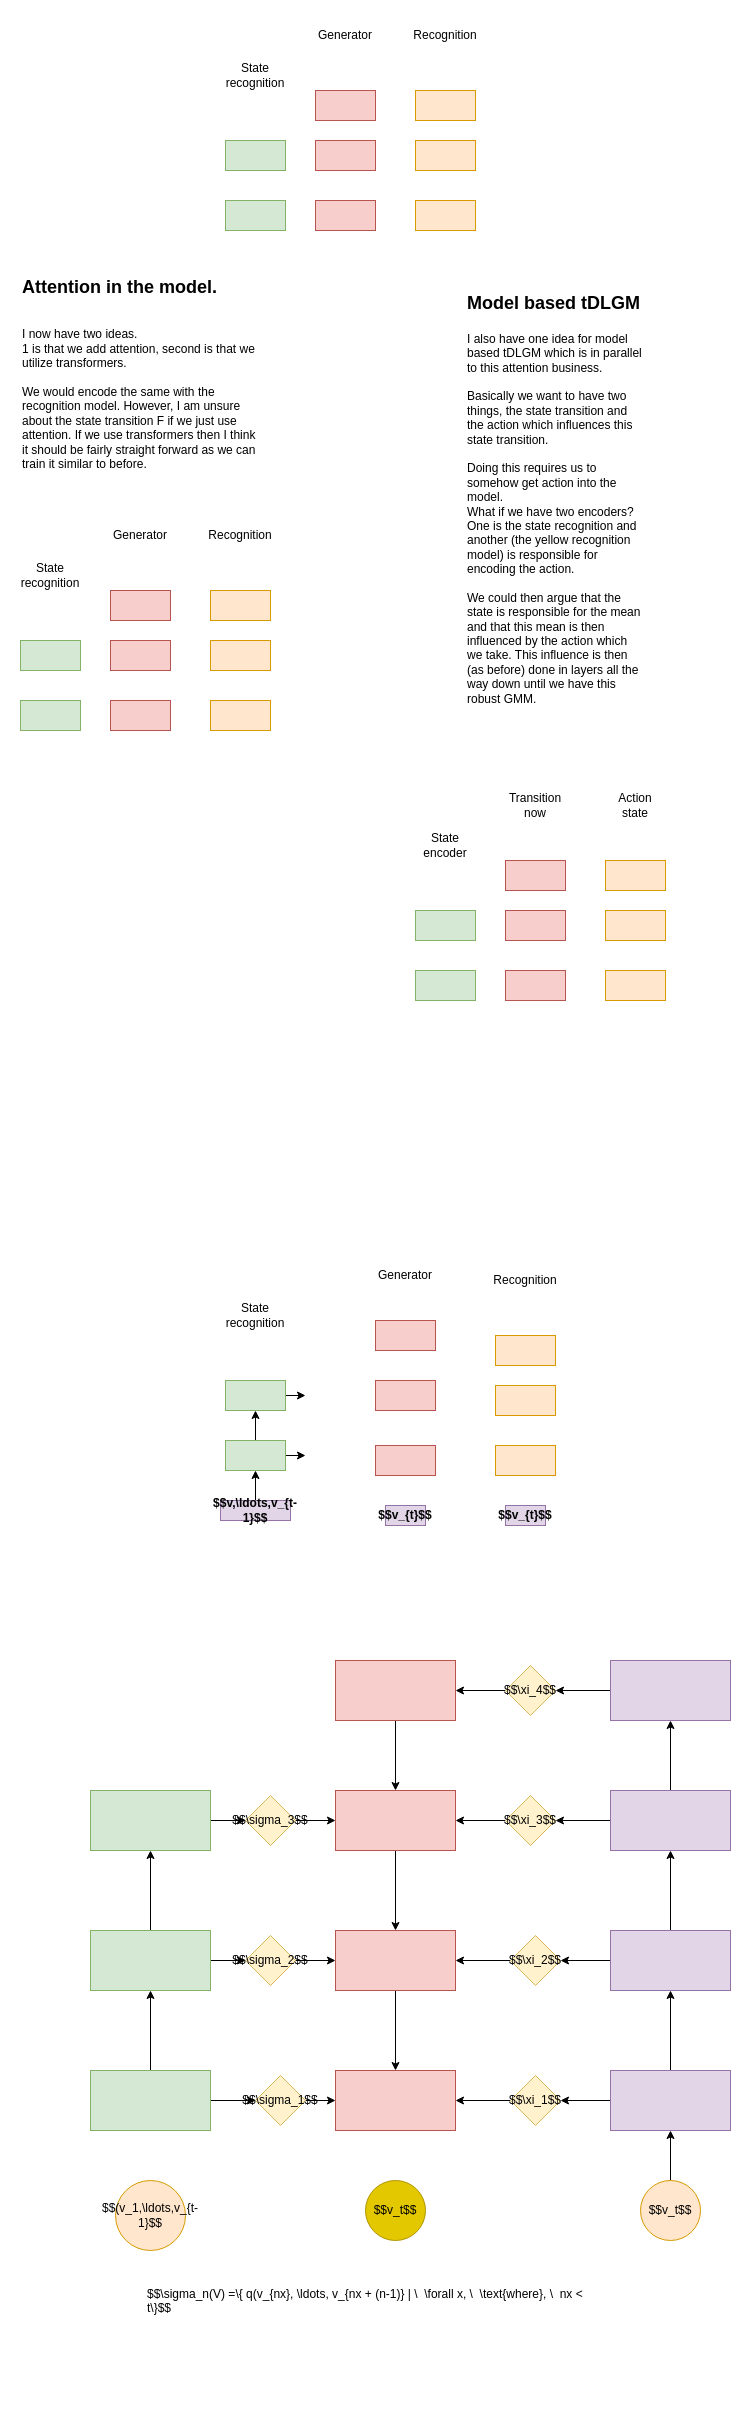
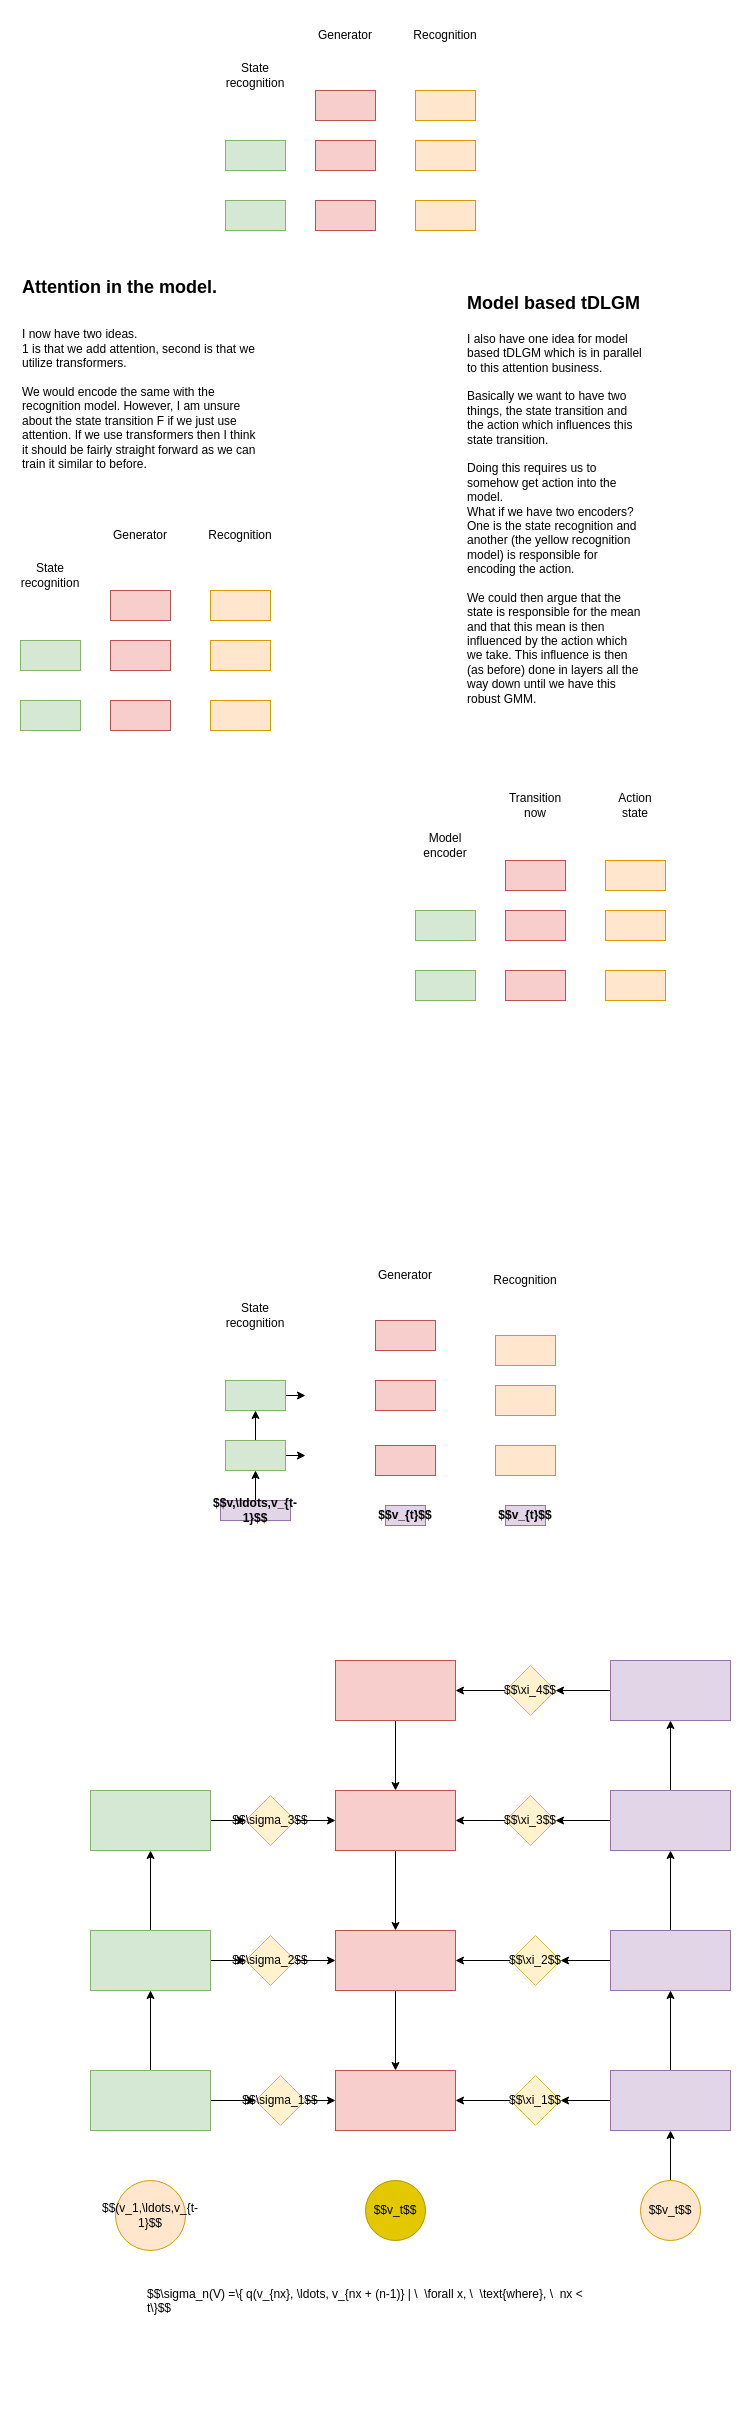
(446, 846) -> (446, 846)
